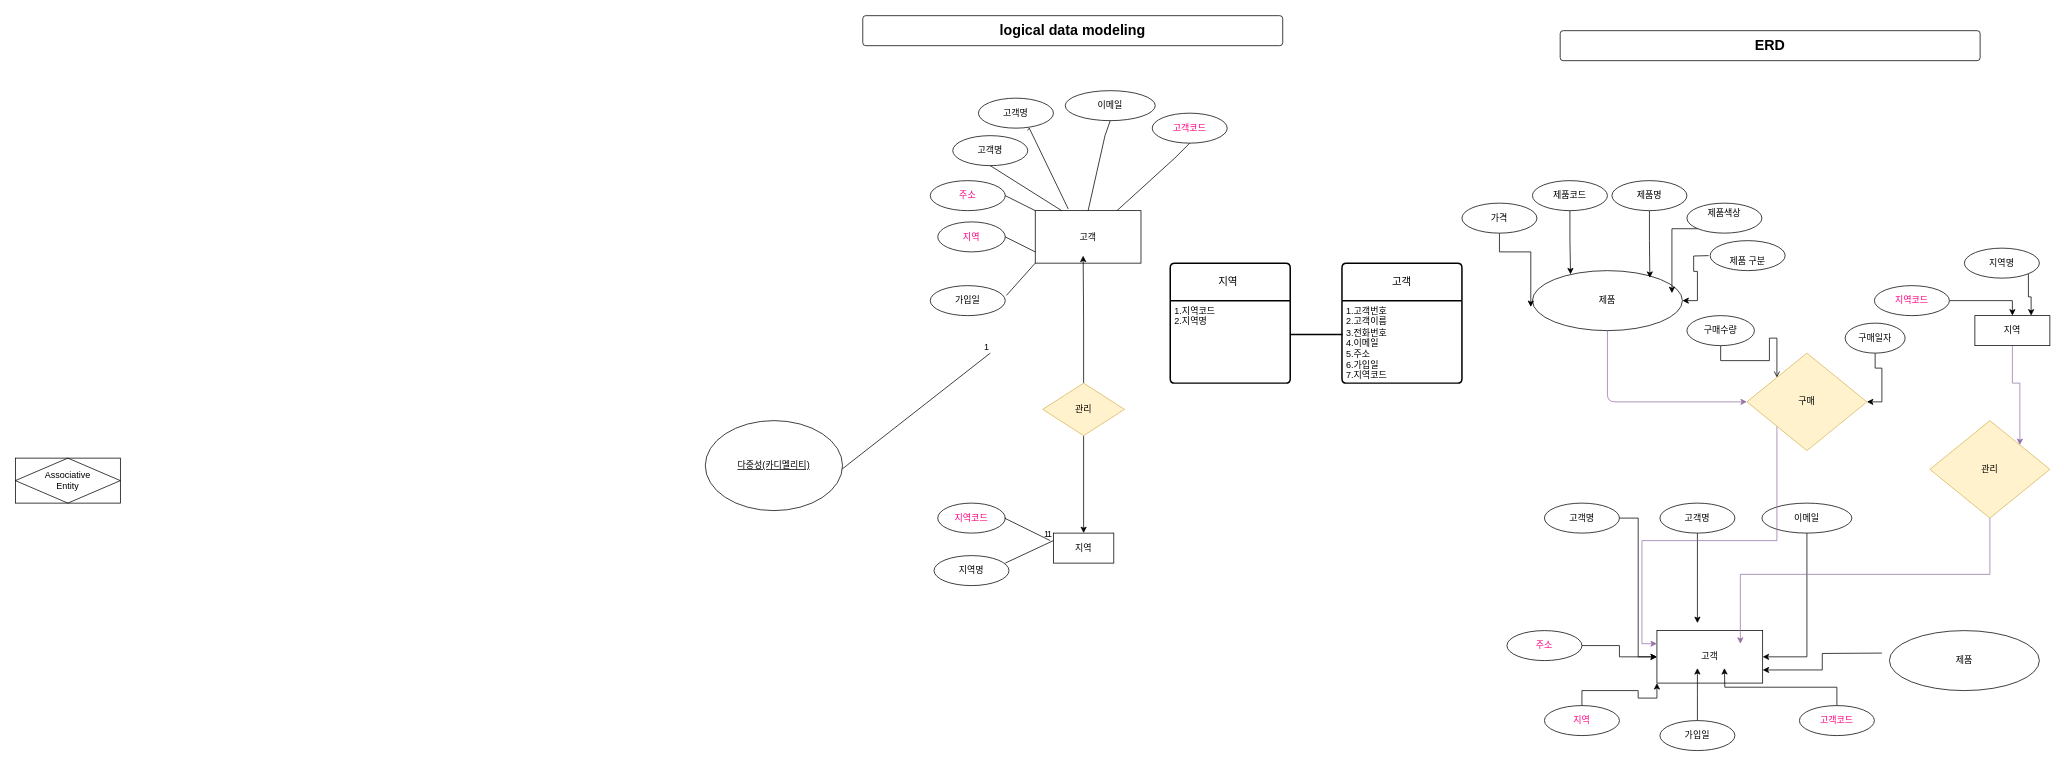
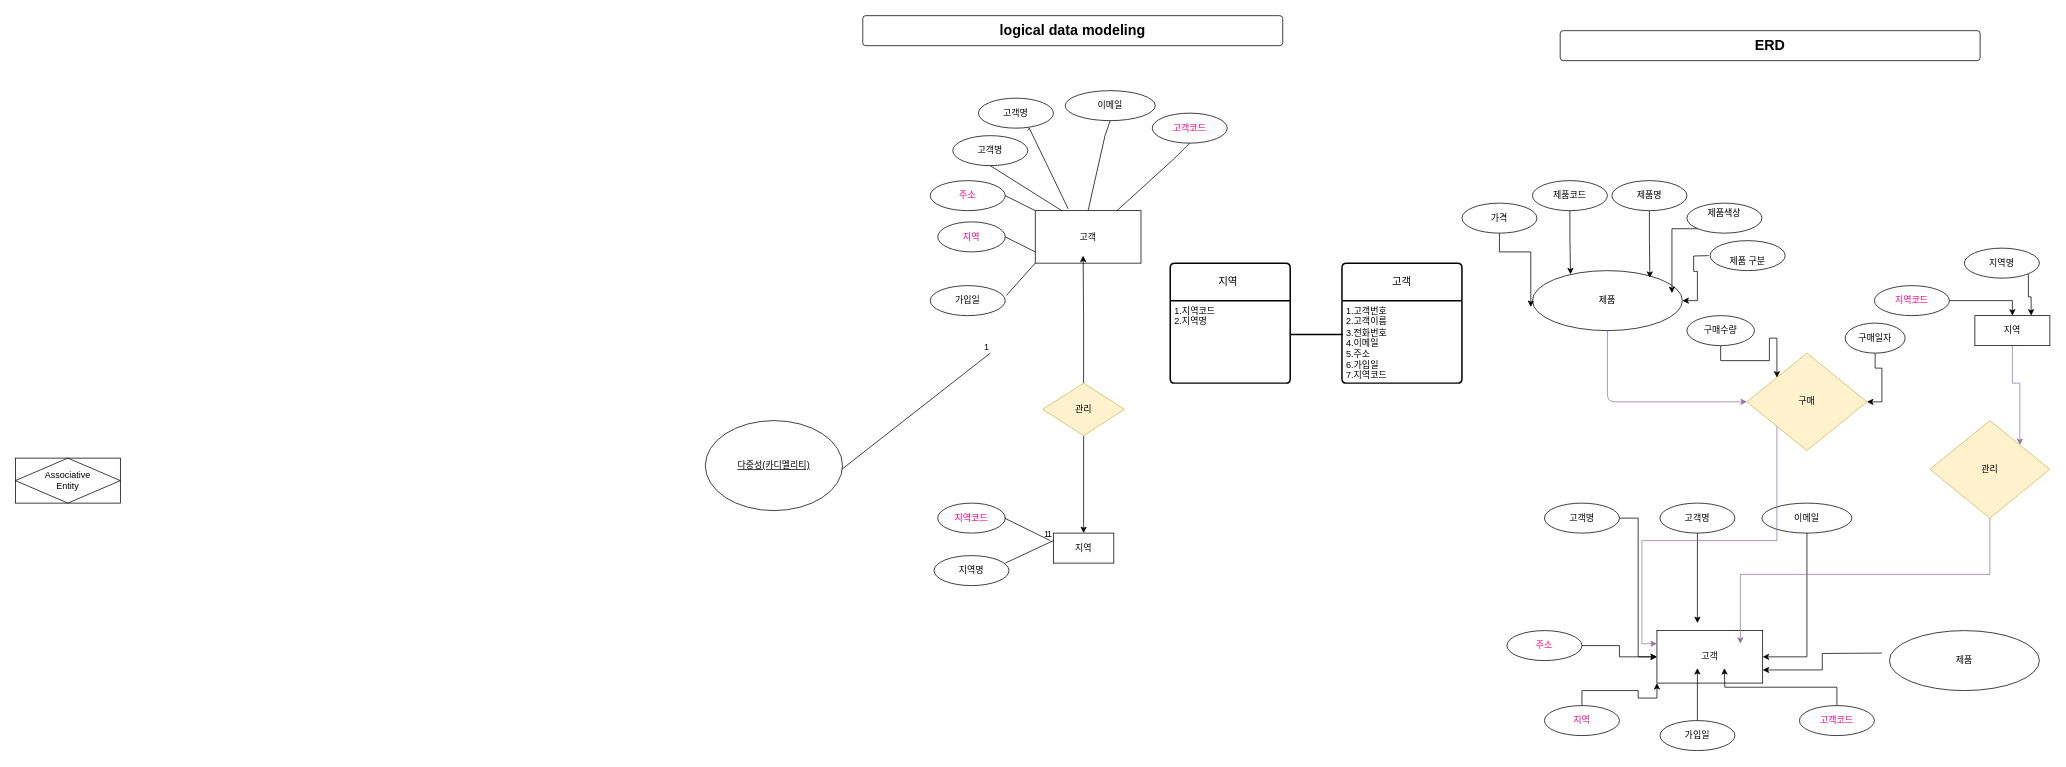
(1777, 373) -> (1777, 370)
